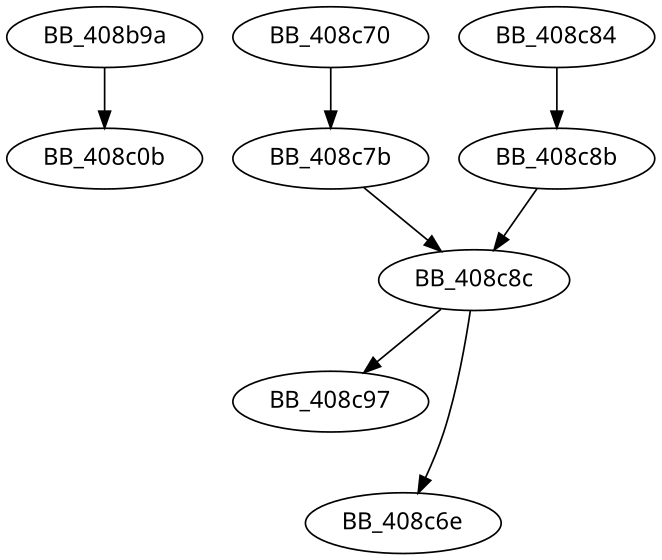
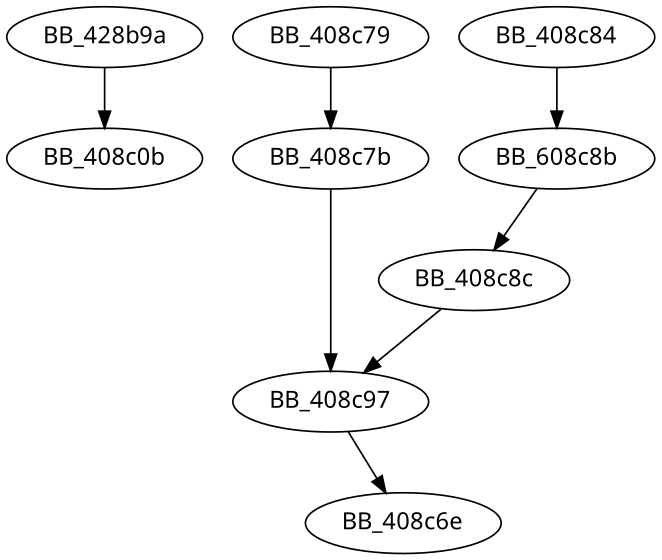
(105, 37) -> (105, 37)
(331, 37) -> (331, 37)
(557, 159) -> (557, 159)
(396, 214) -> (331, 271)
(454, 396) -> (363, 455)
